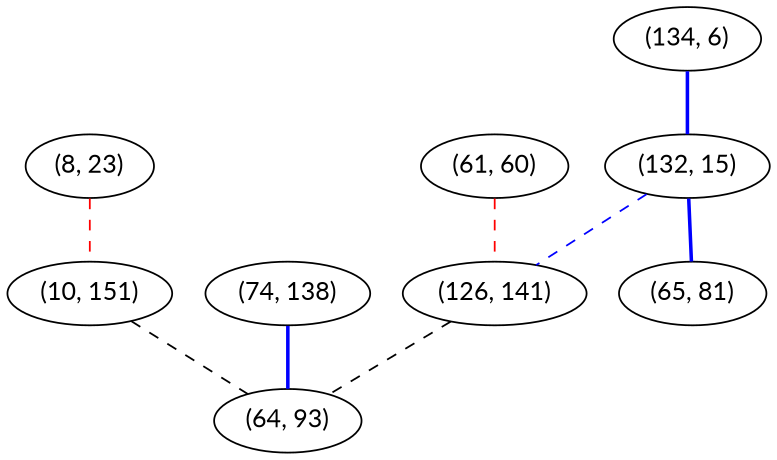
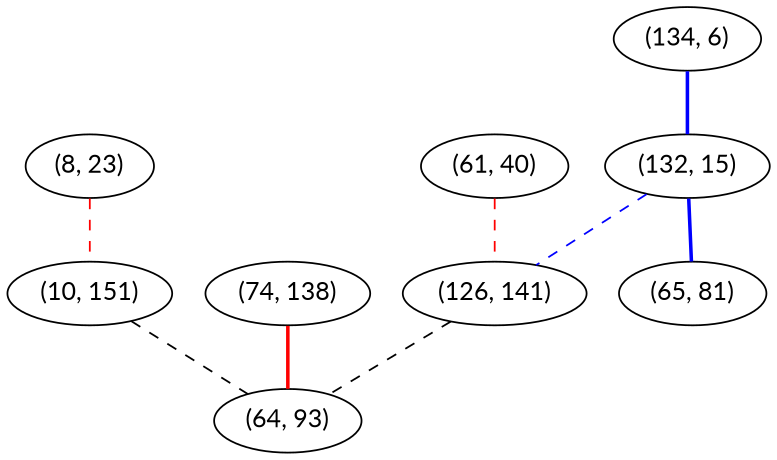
(495, 166) -> (495, 166)
(288, 357) -> (288, 357)
